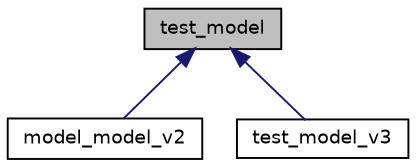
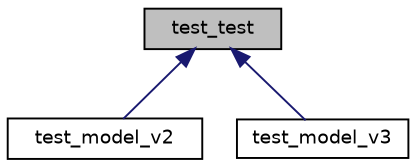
(213, 29) -> (213, 29)
(105, 139) -> (105, 139)
